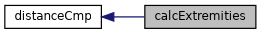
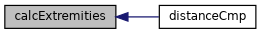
(129, 17) -> (143, 17)
